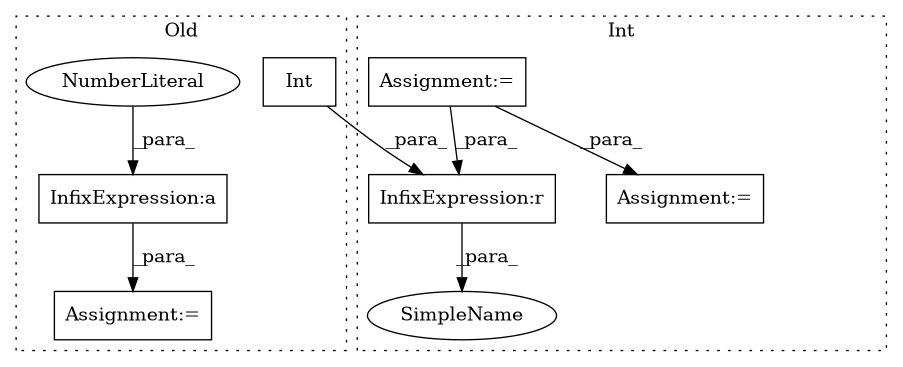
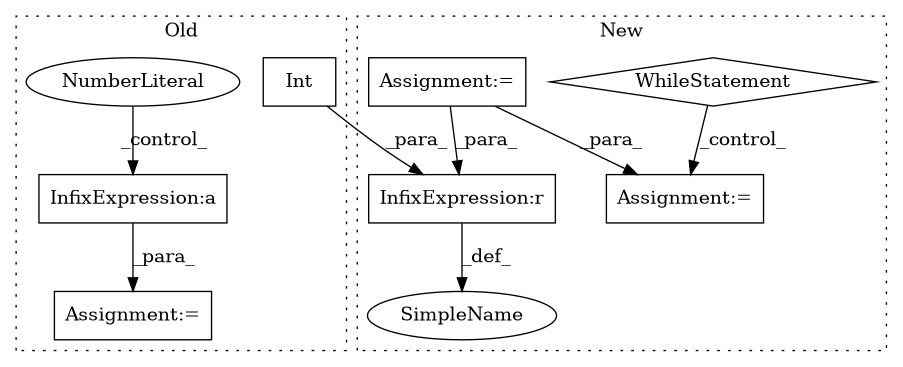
(622, 32) -> (622, 32)
none -> (713, 82)
(164, 140) -> (164, 140)
(487, 257) -> (487, 257)
